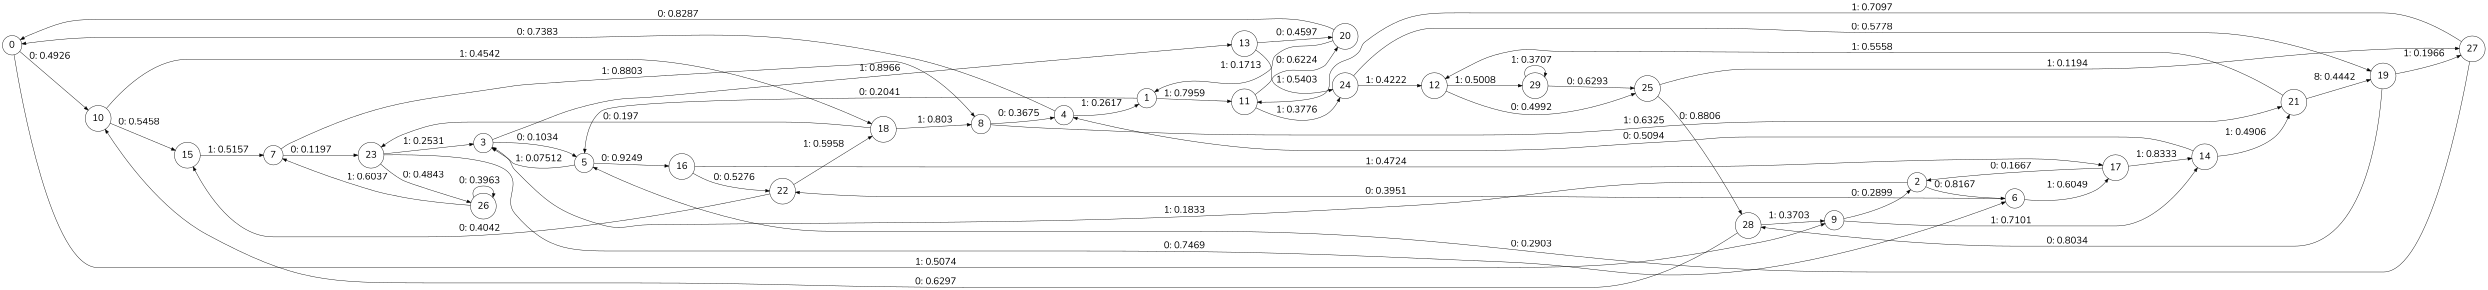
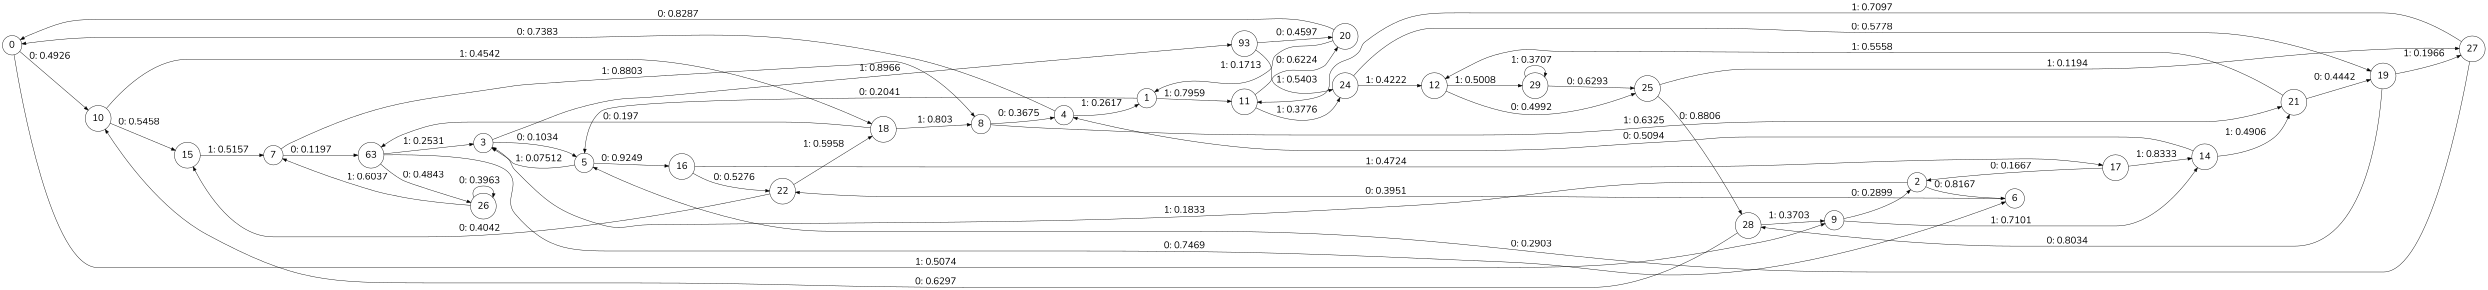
(1244, 44) -> (1244, 44)
(2338, 77) -> (2338, 77)
(371, 155) -> (371, 155)
(2067, 199) -> none
